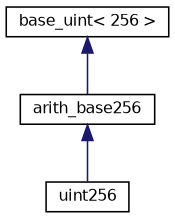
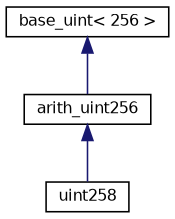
(88, 109) -> (88, 109)
(88, 197) -> (88, 197)
